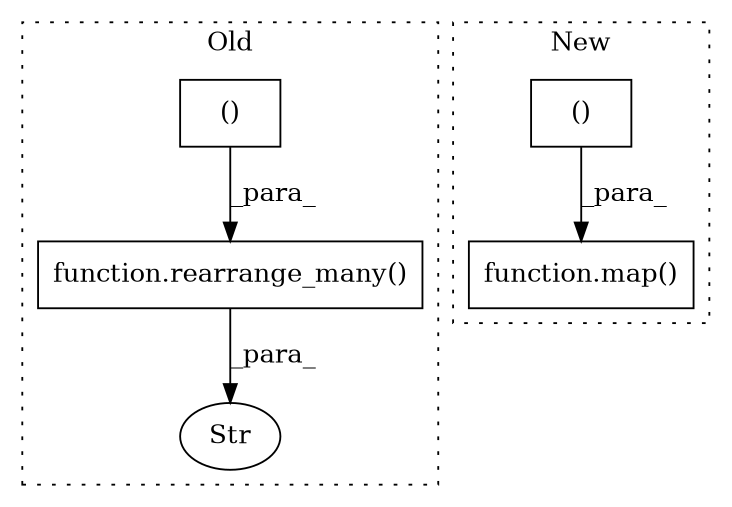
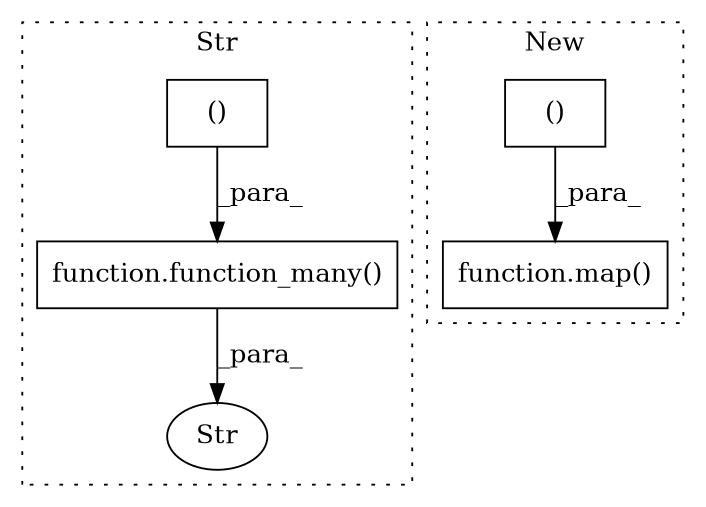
(230, 44) -> (217, 44)
(230, 275) -> (217, 275)
